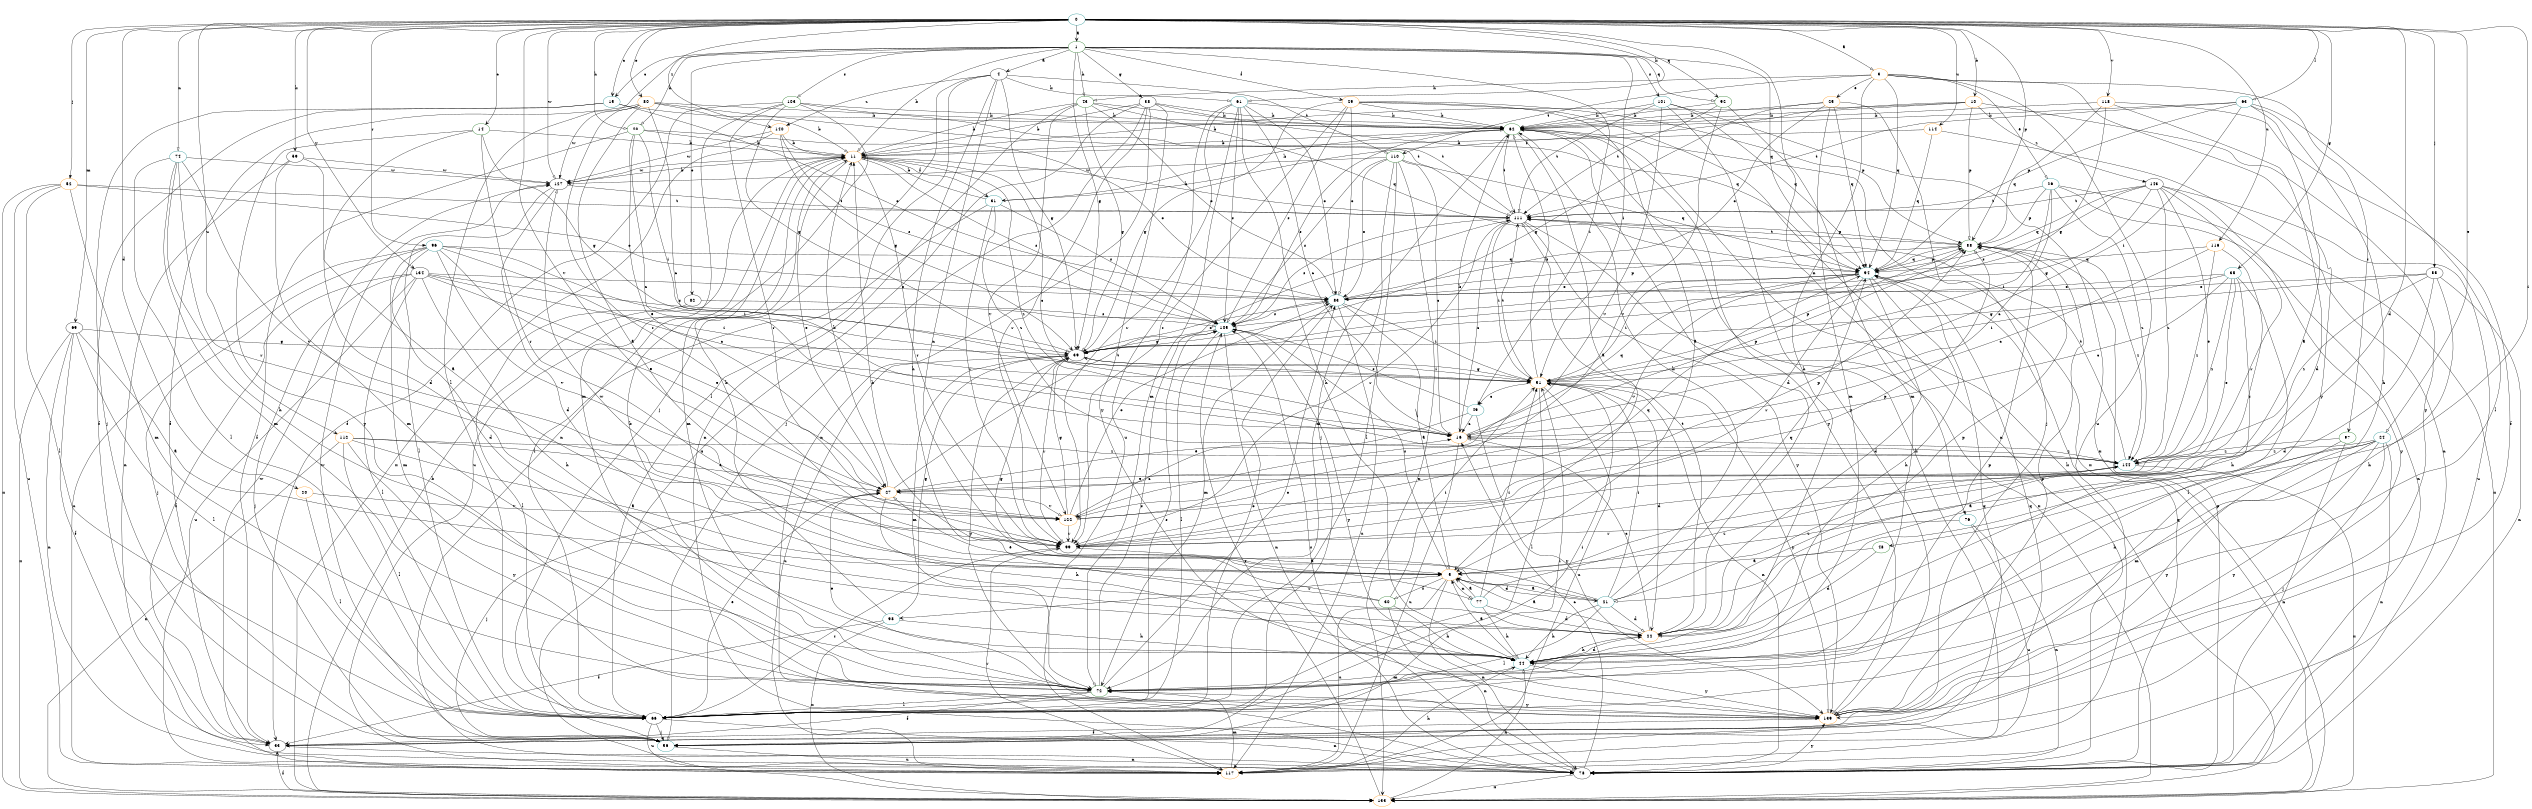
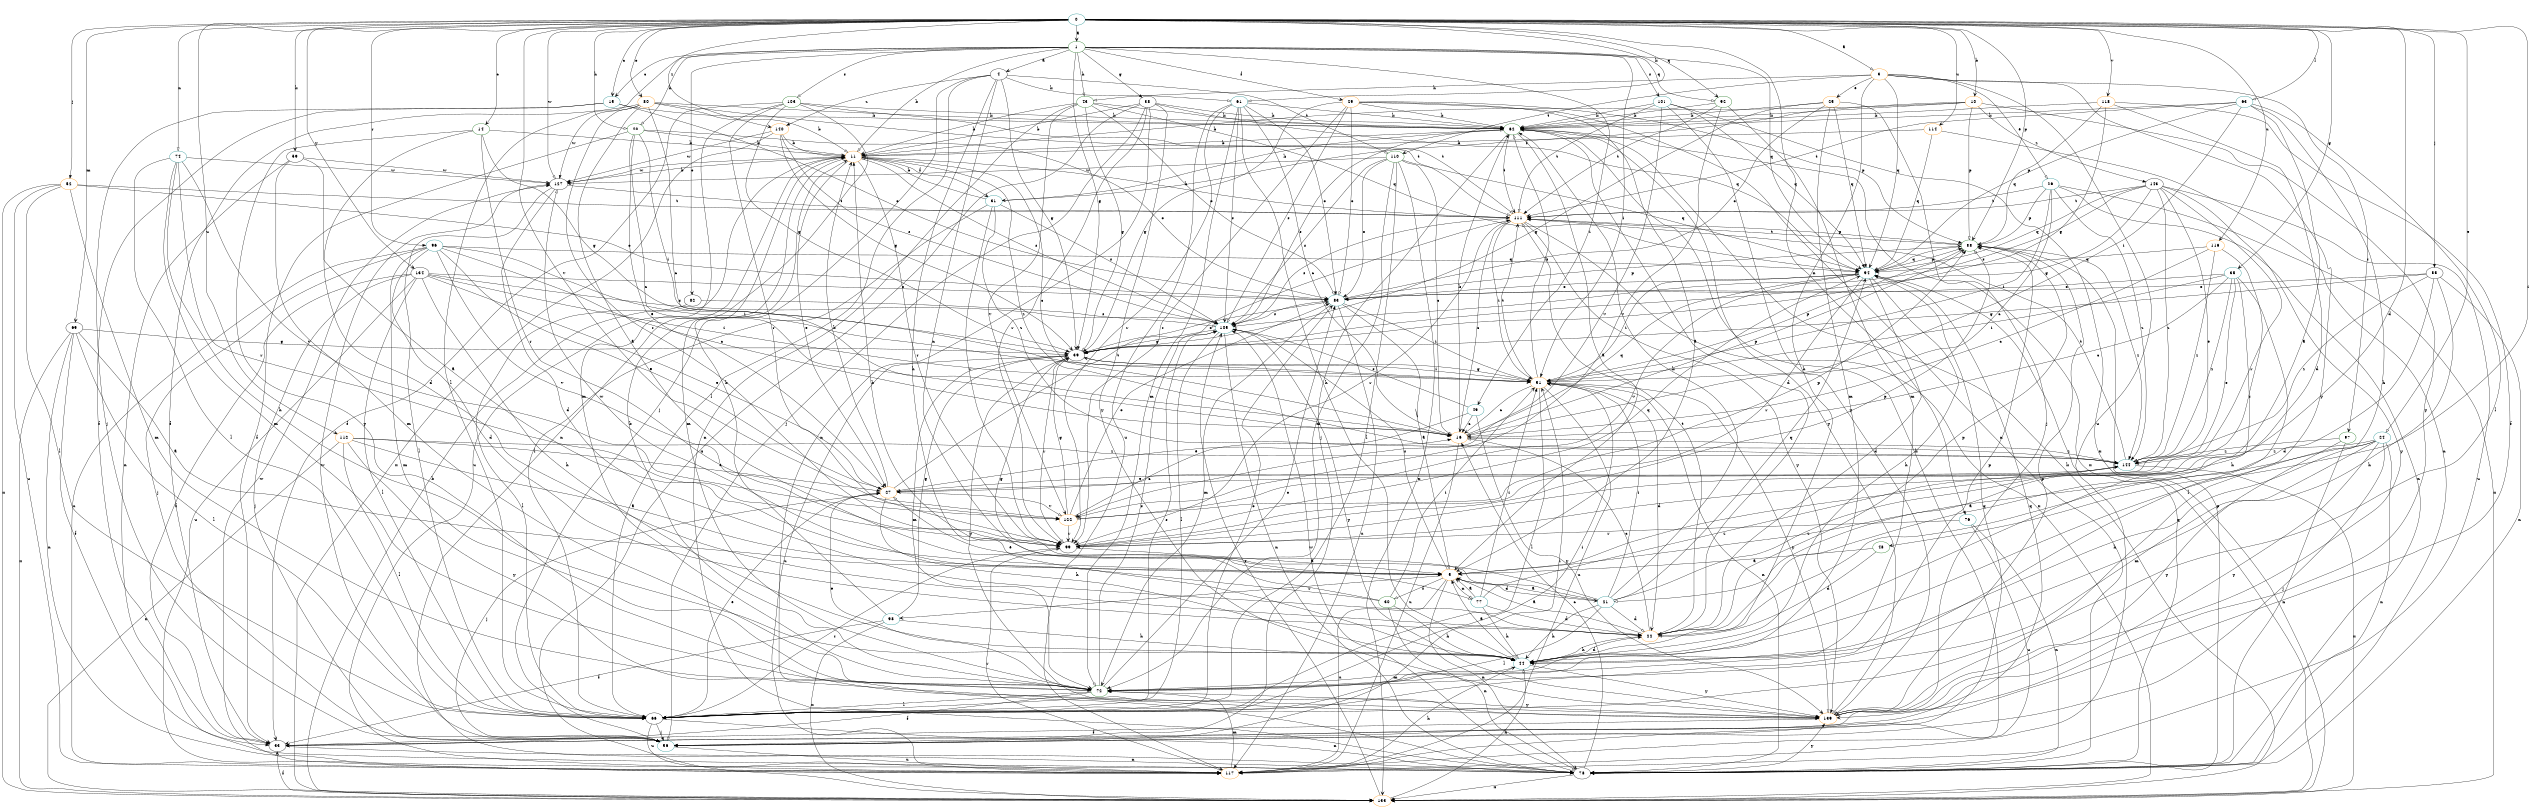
(1518, 218) -> (1518, 218)
(856, 262) -> (856, 262)
(1504, 388) -> (1498, 406)
(305, 492) -> none
(1311, 547) -> (1311, 547)
